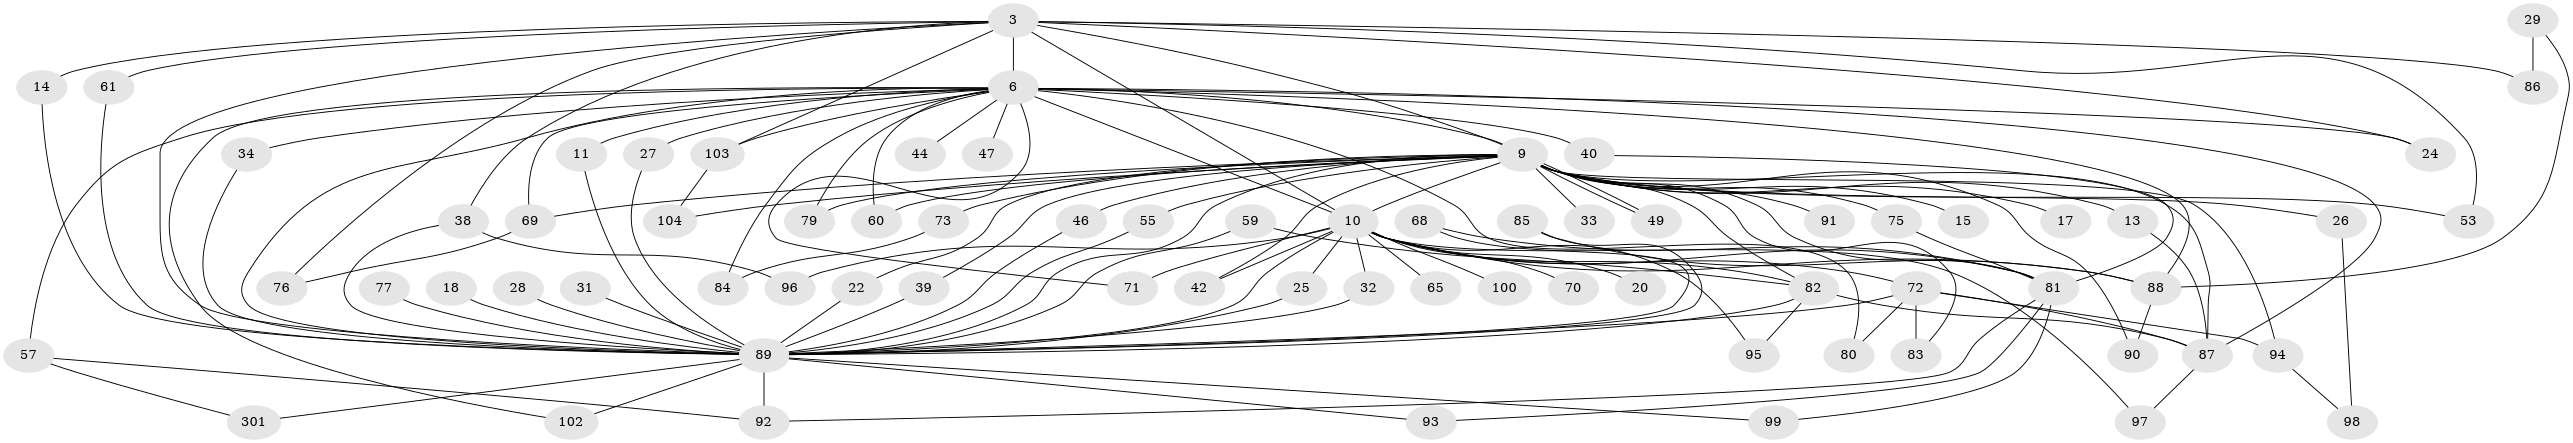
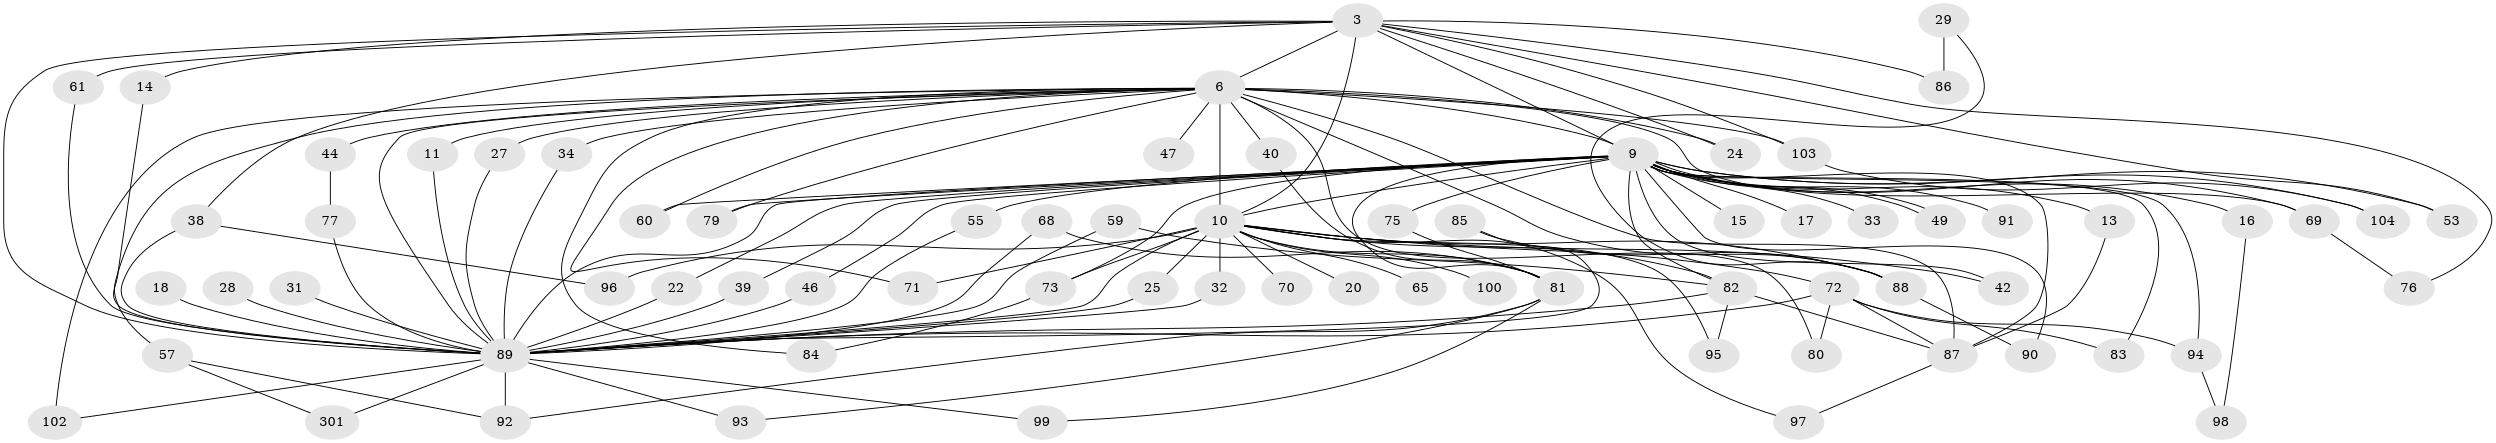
none -> (330, 188)
(2341, 221) -> (2247, 221)
none -> (1135, 255)
